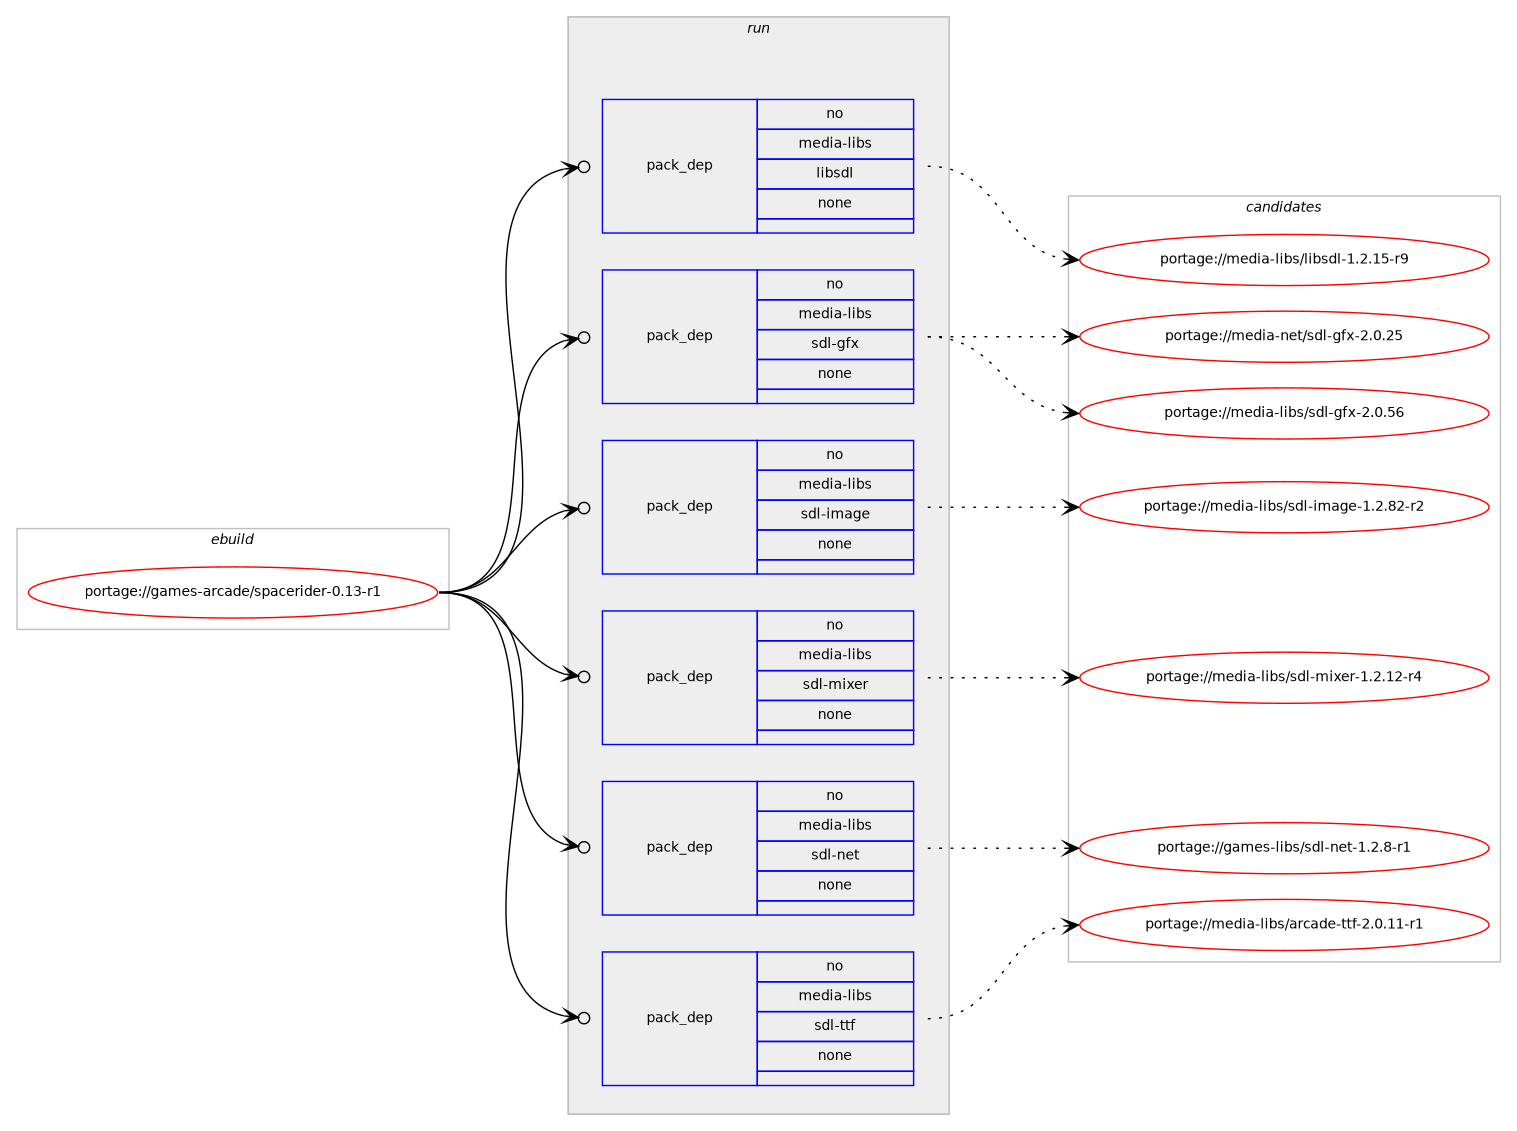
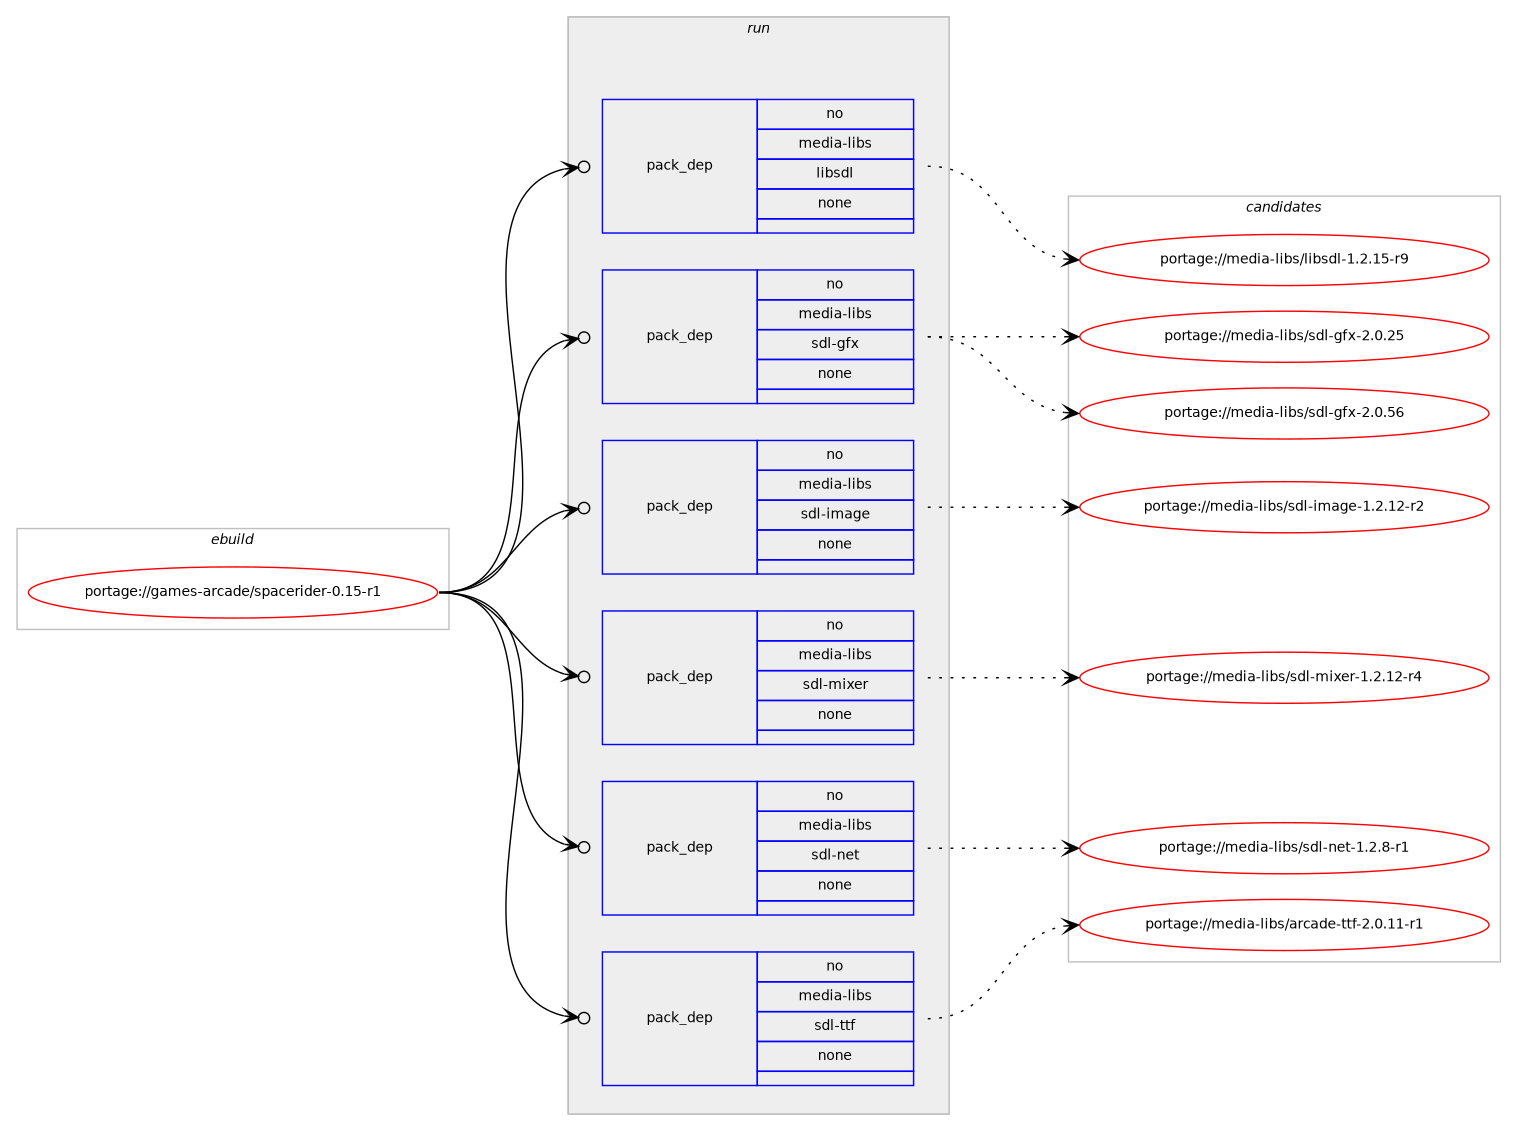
(1284, 337) -> (1284, 337)
(1284, 507) -> (1284, 507)
(233, 592) -> (233, 592)
(1284, 848) -> (1284, 848)
